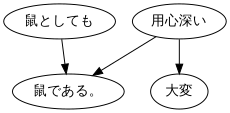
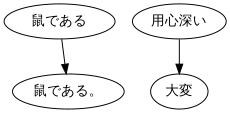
(60, 21) -> (60, 21)
(129, 54) -> none
